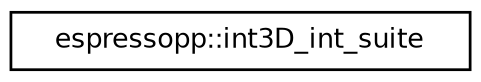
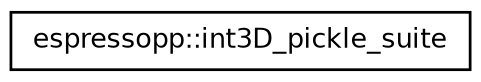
(241, 41) -> (241, 41)
